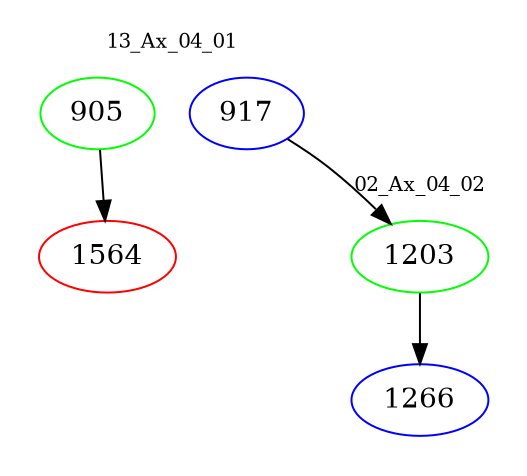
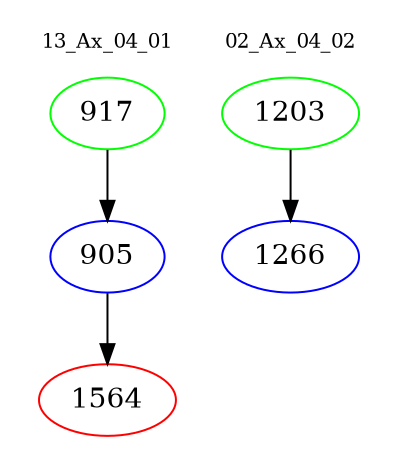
(98, 113) -> (107, 257)
(247, 113) -> (107, 113)
(349, 184) -> (107, 175)
